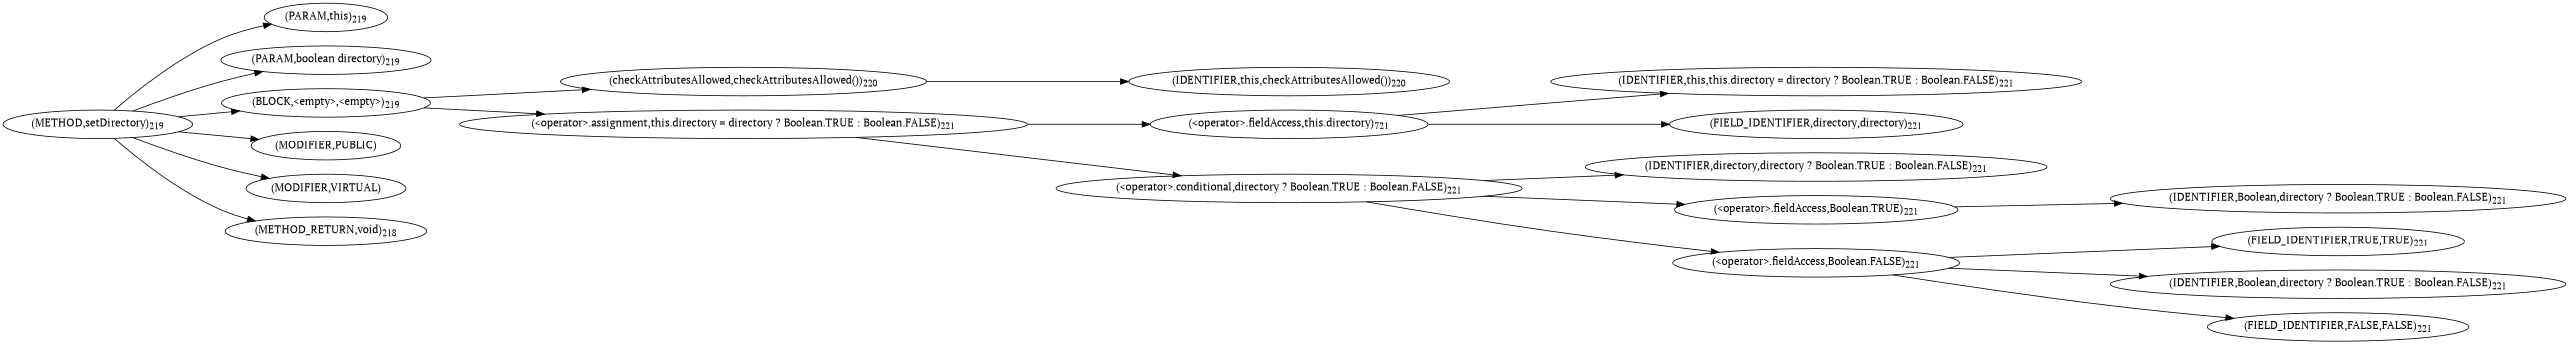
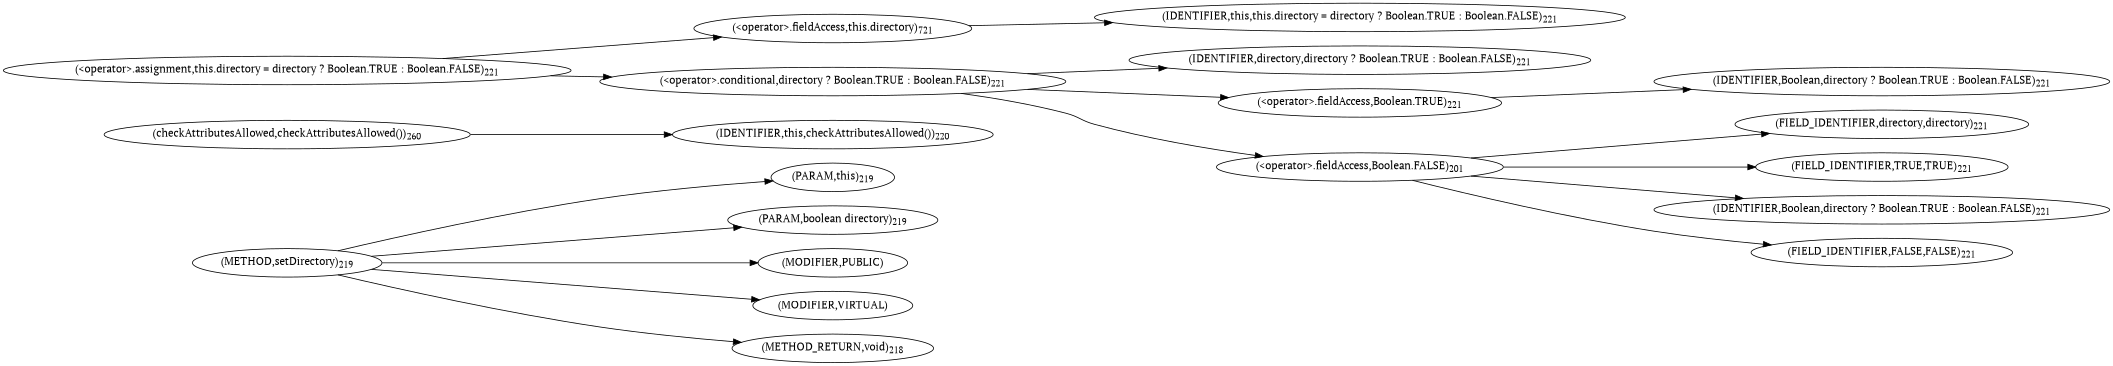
(871, 80) -> (414, 133)
(326, 103) -> none
(1545, 124) -> (1616, 146)
(1913, 262) -> (1456, 166)
